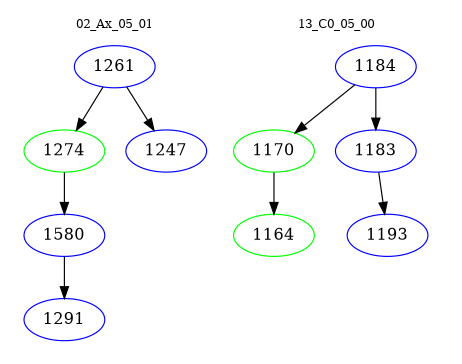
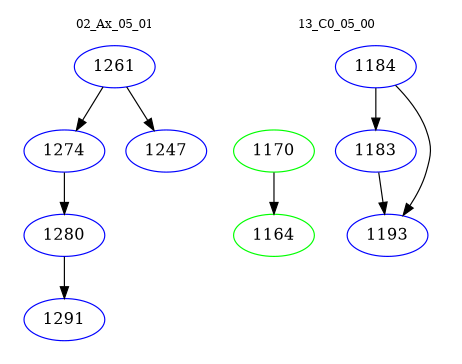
(330, 105) -> (430, 142)
(64, 151) -> (64, 151)
(64, 235) -> (64, 235)
